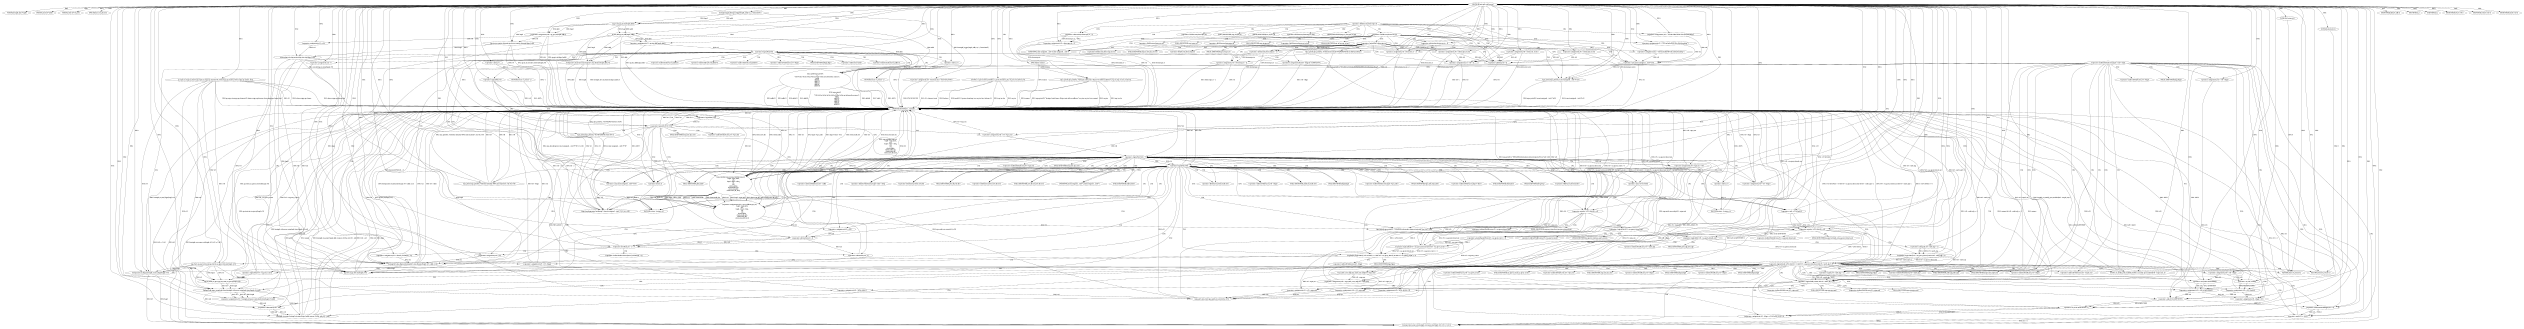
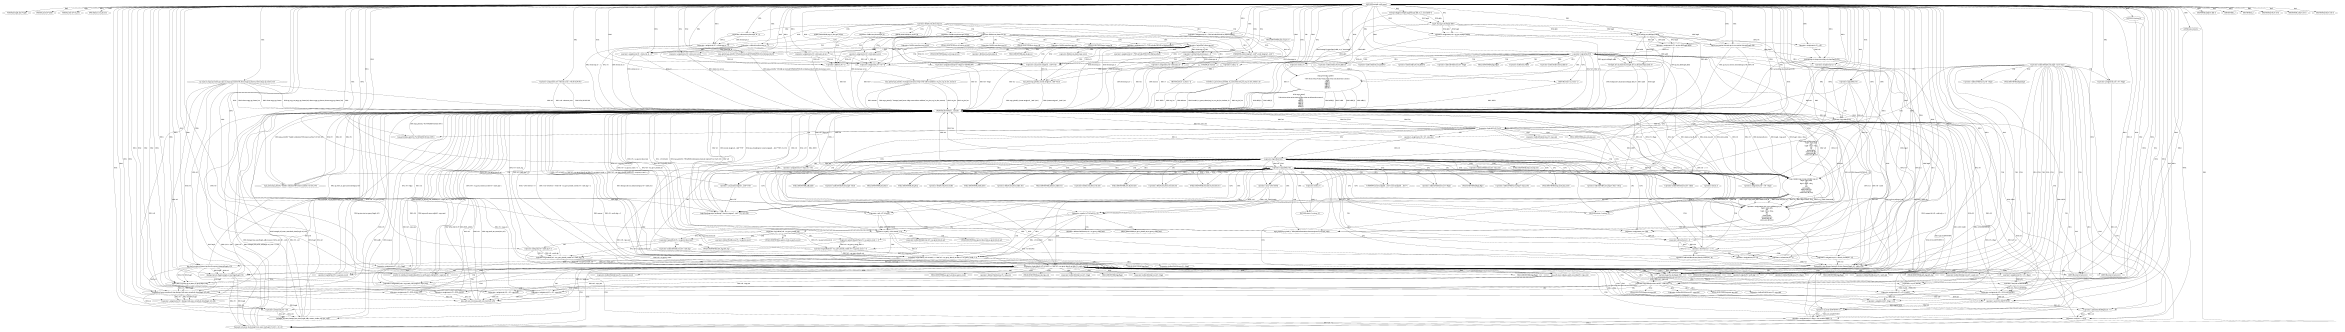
none -> (1910, 15)
(1136, 99) -> (1142, 92)
